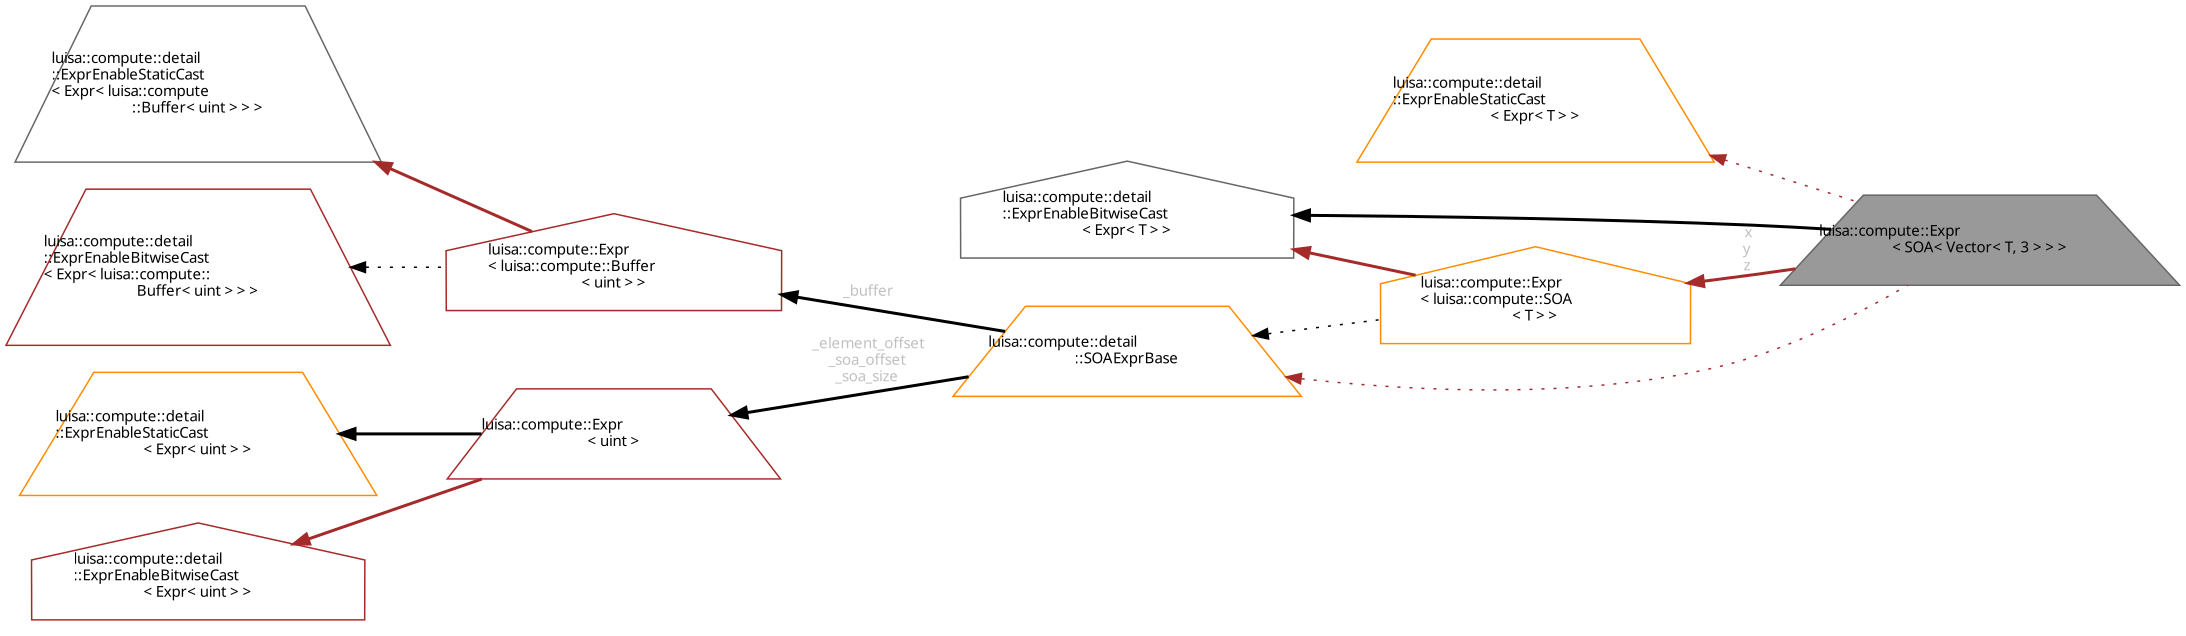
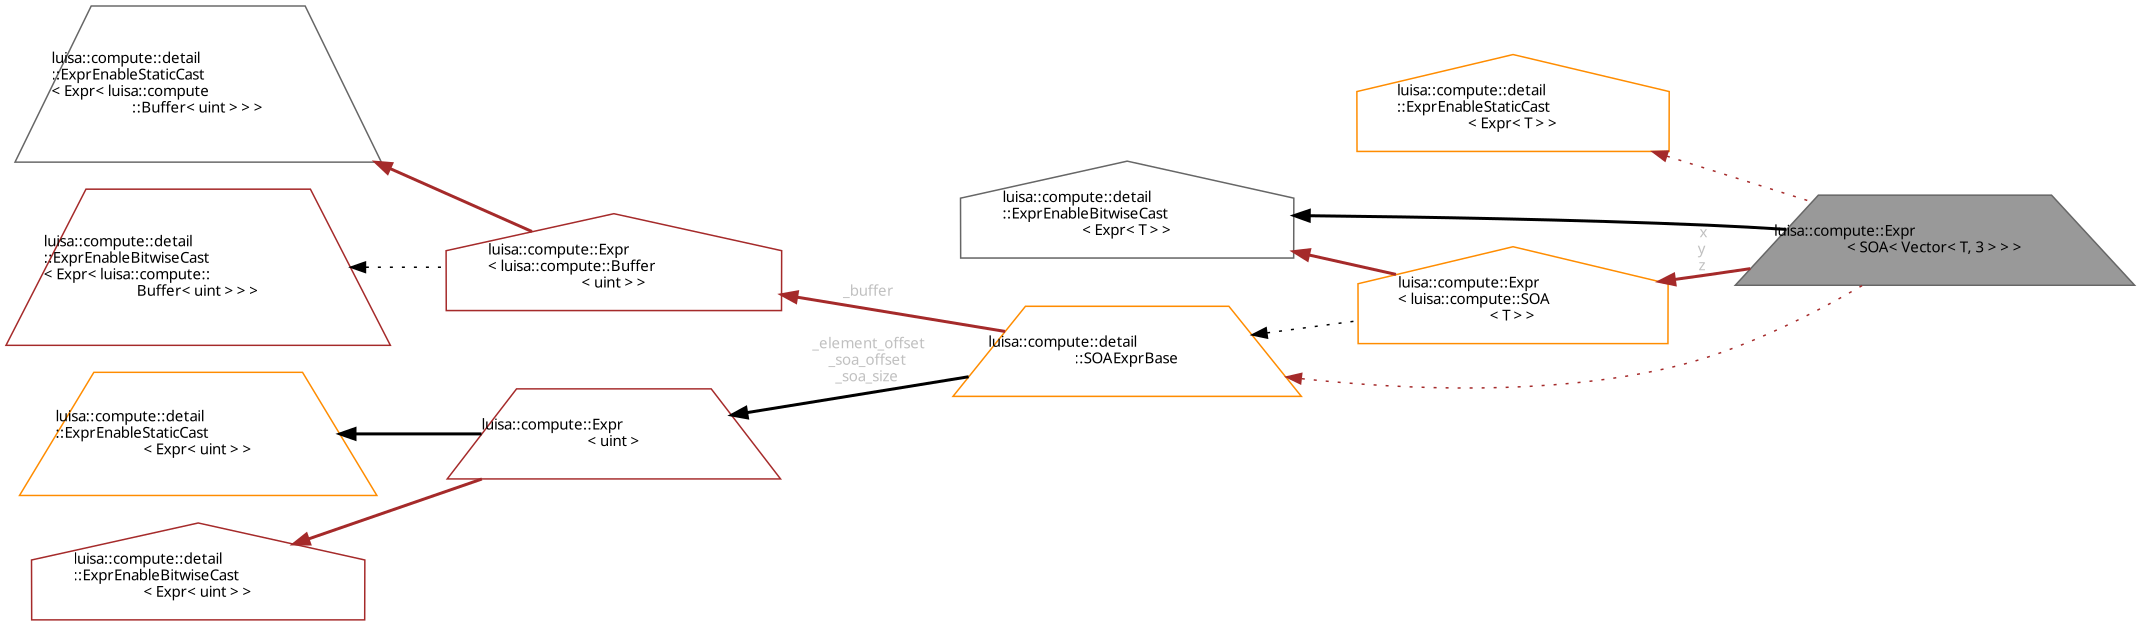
(1536, 101) -> (1513, 108)
(901, 314) -> (901, 314)
